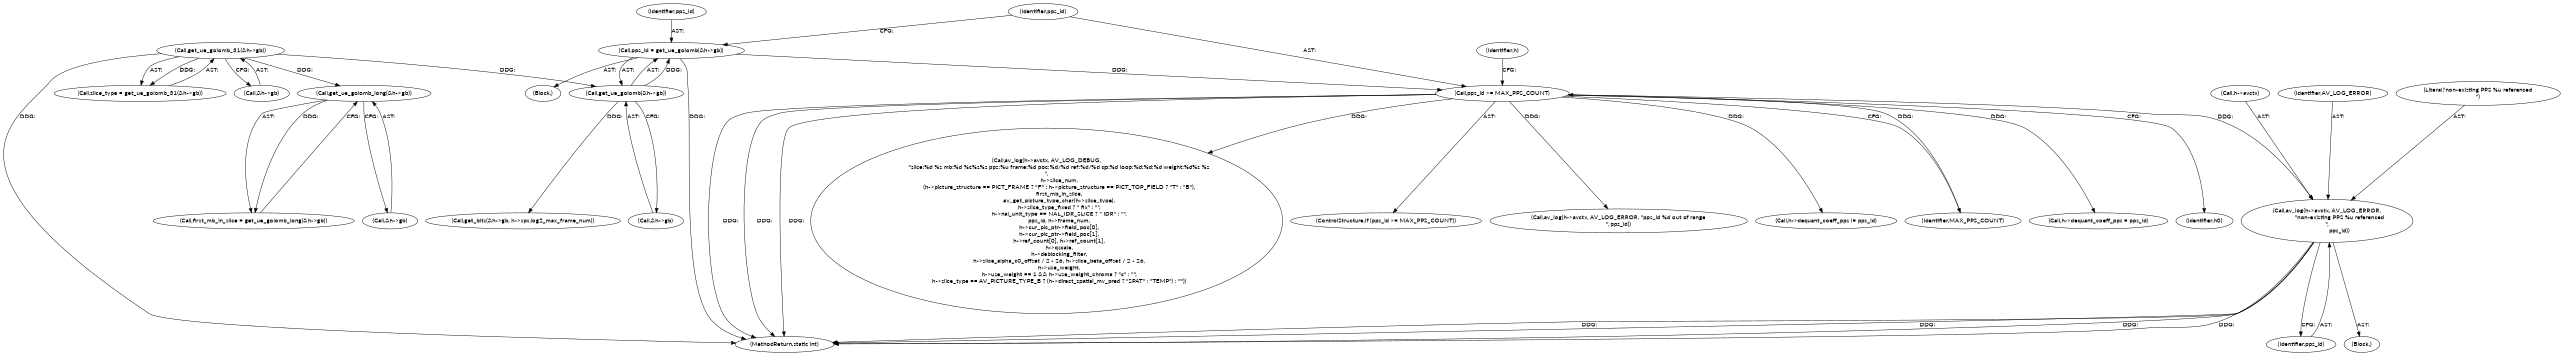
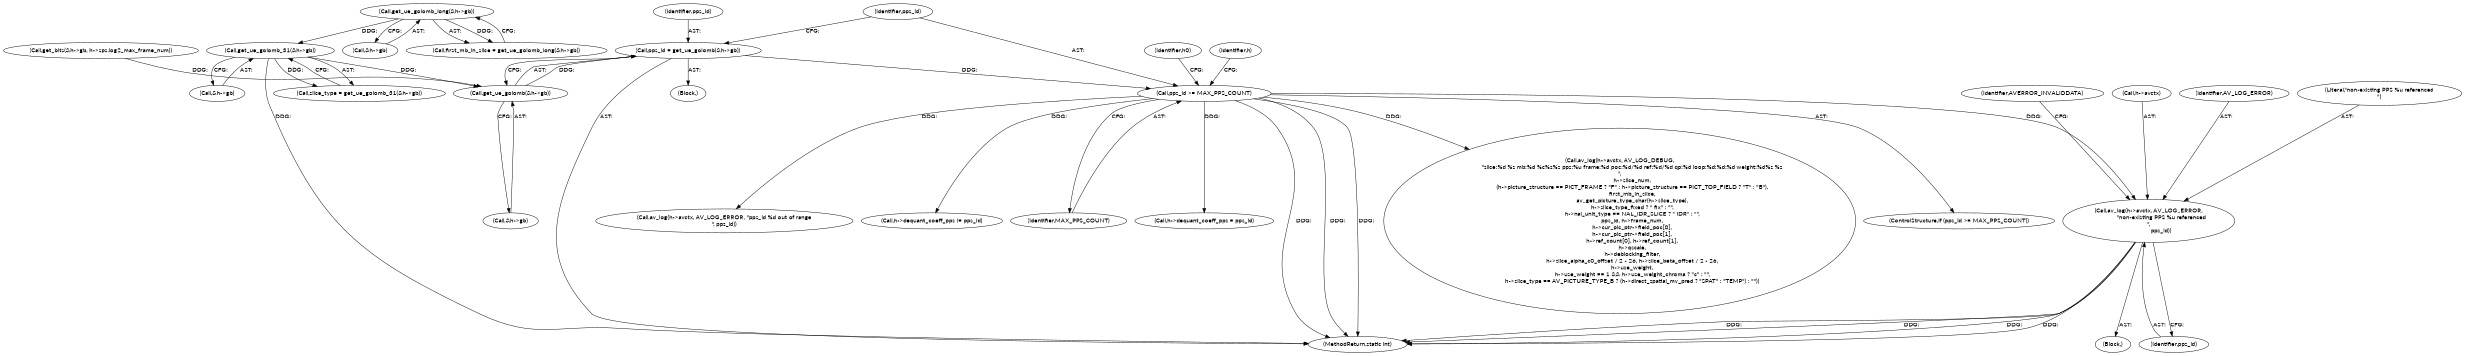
(213, 70) -> (323, 70)
(629, 70) -> (516, 70)
(290, 71) -> (350, 30)
none -> (2032, 93)
(1915, 106) -> (1187, 70)
(698, 117) -> (607, 117)
(1907, 117) -> (1161, 117)
(573, 154) -> (291, 79)
